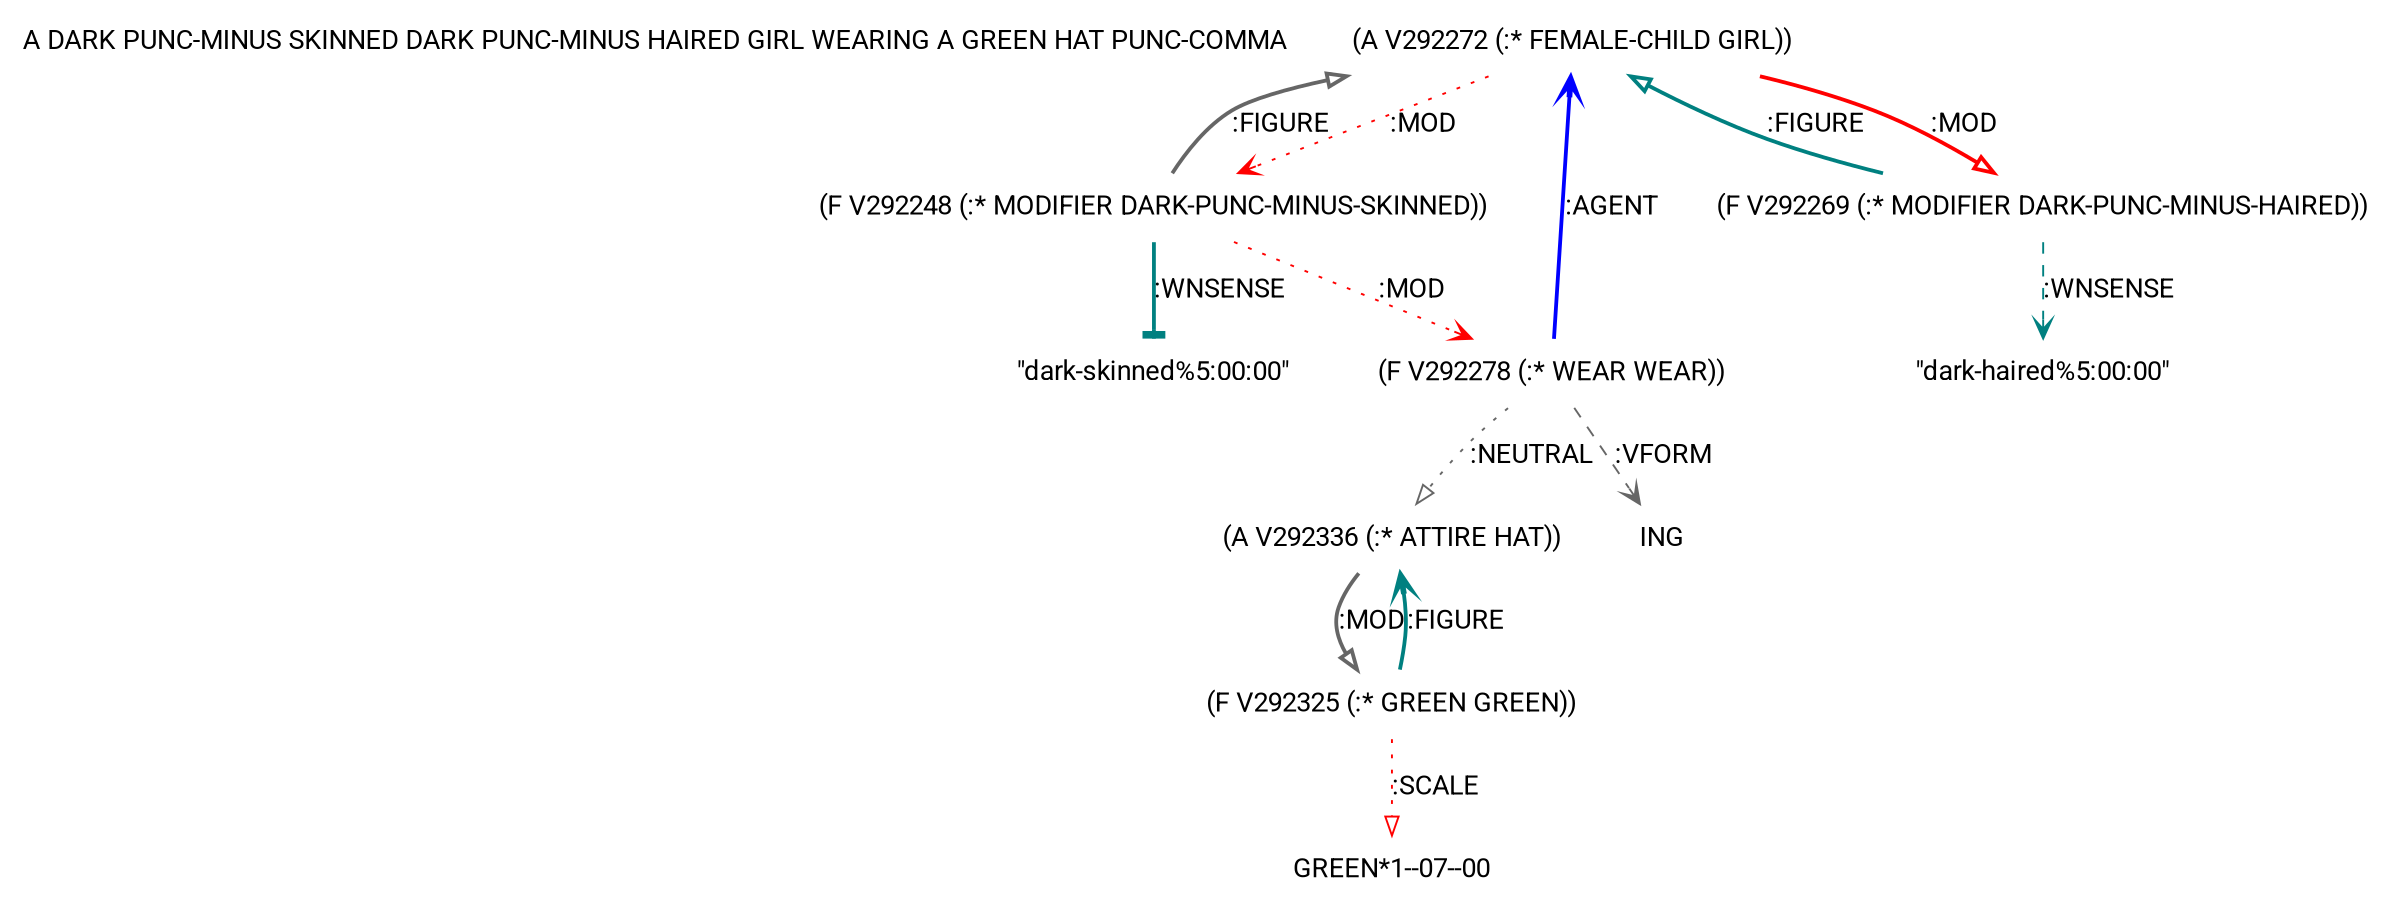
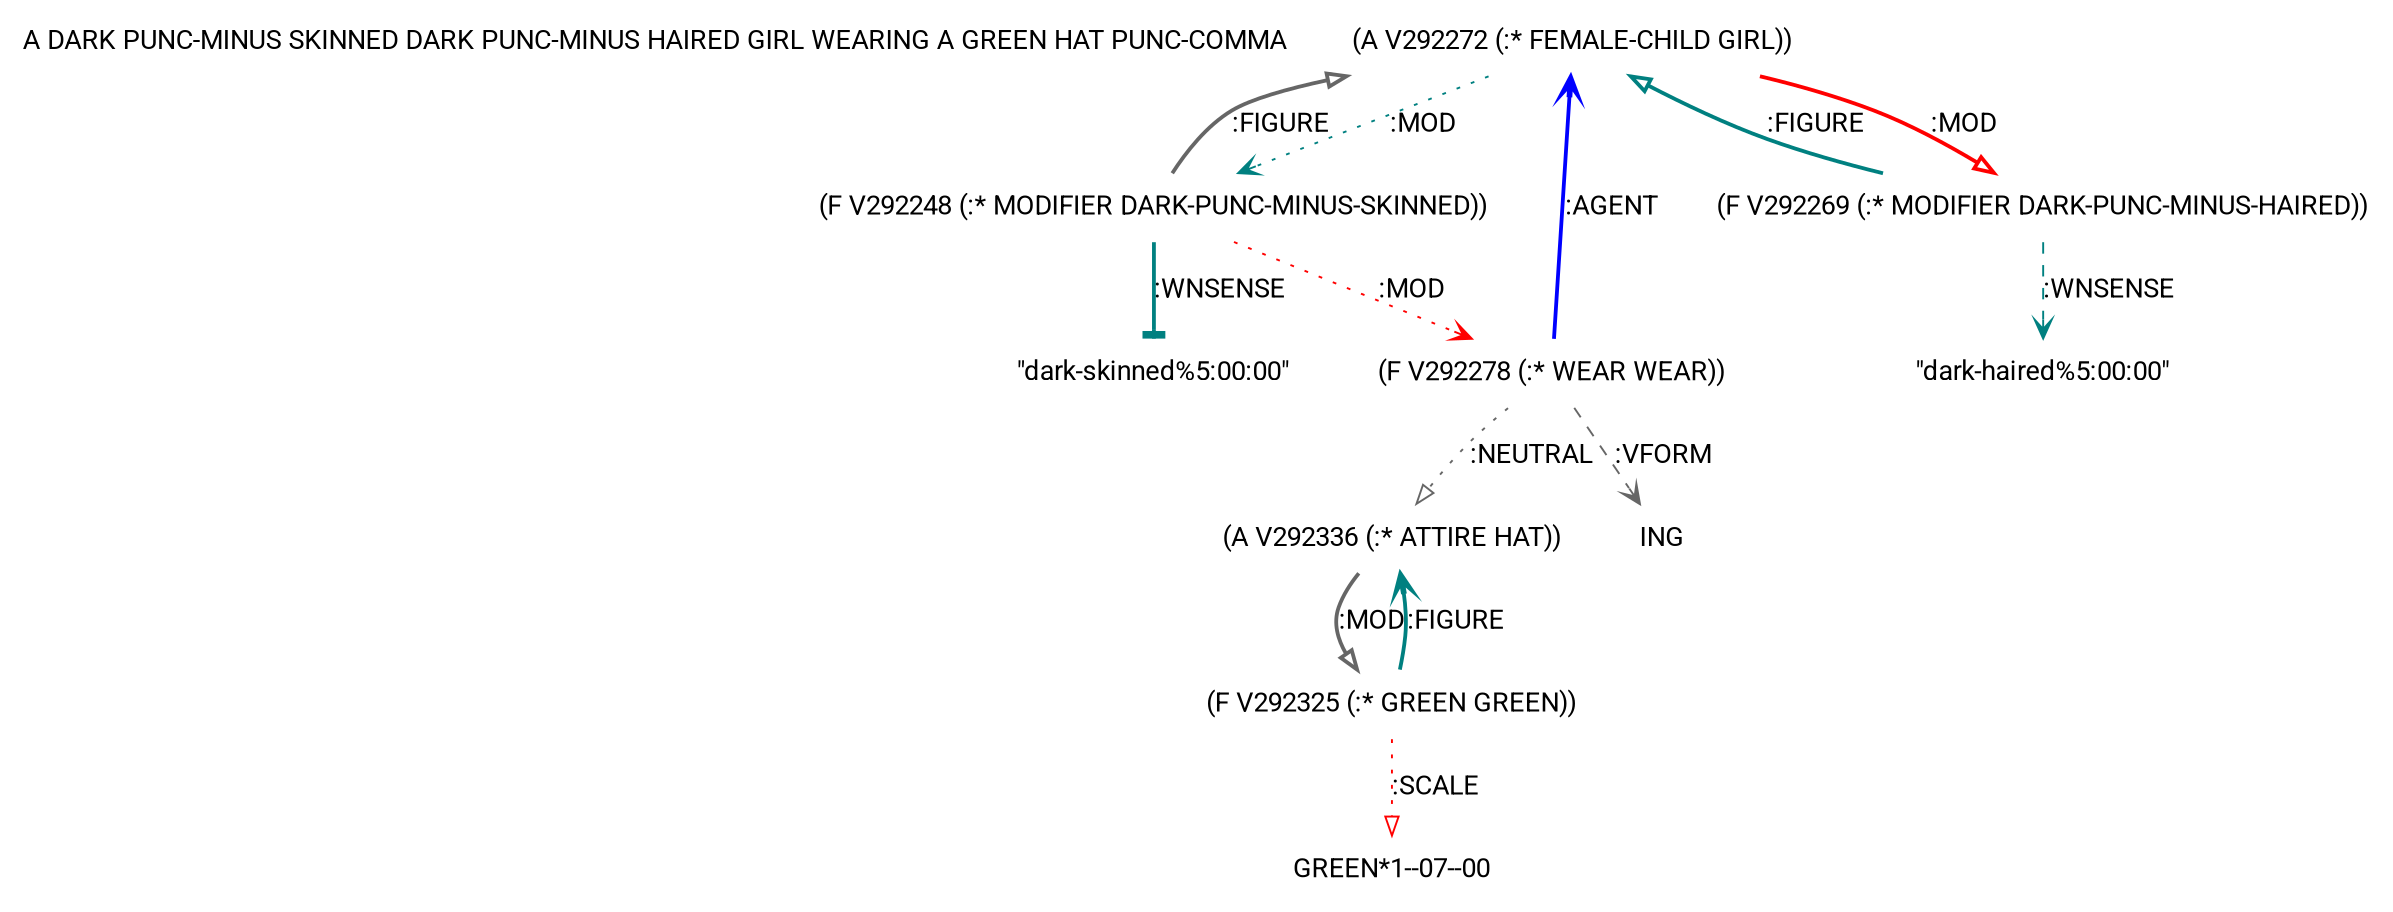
(1373, 121) -> (1373, 121)
